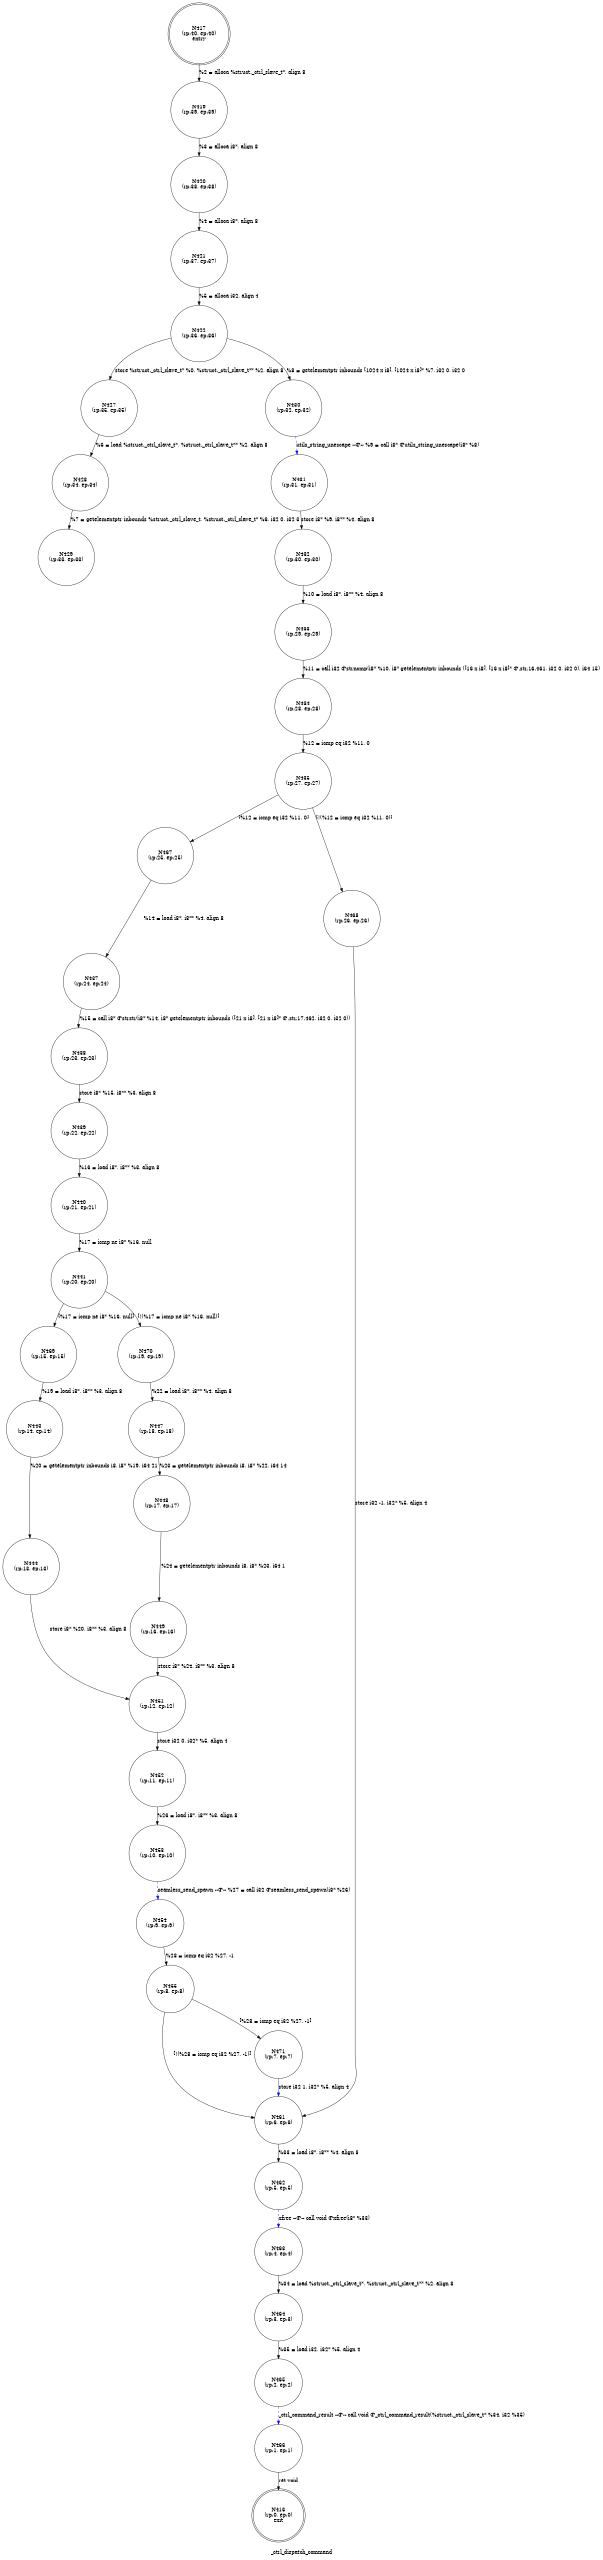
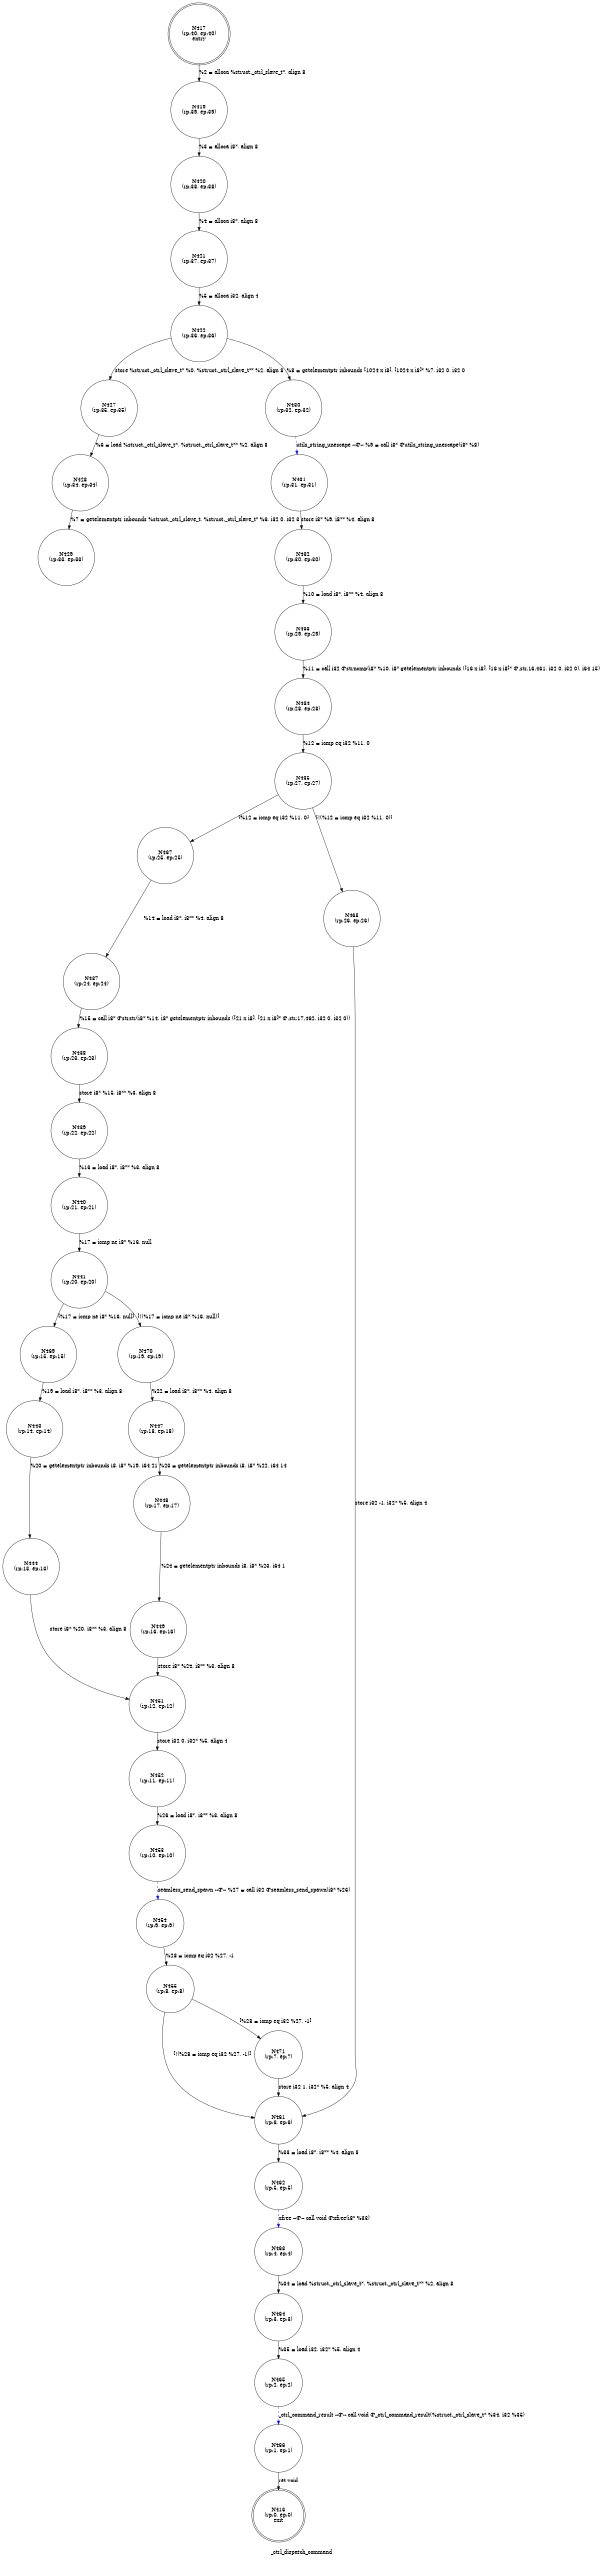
(279, 2086) -> (279, 2086)
